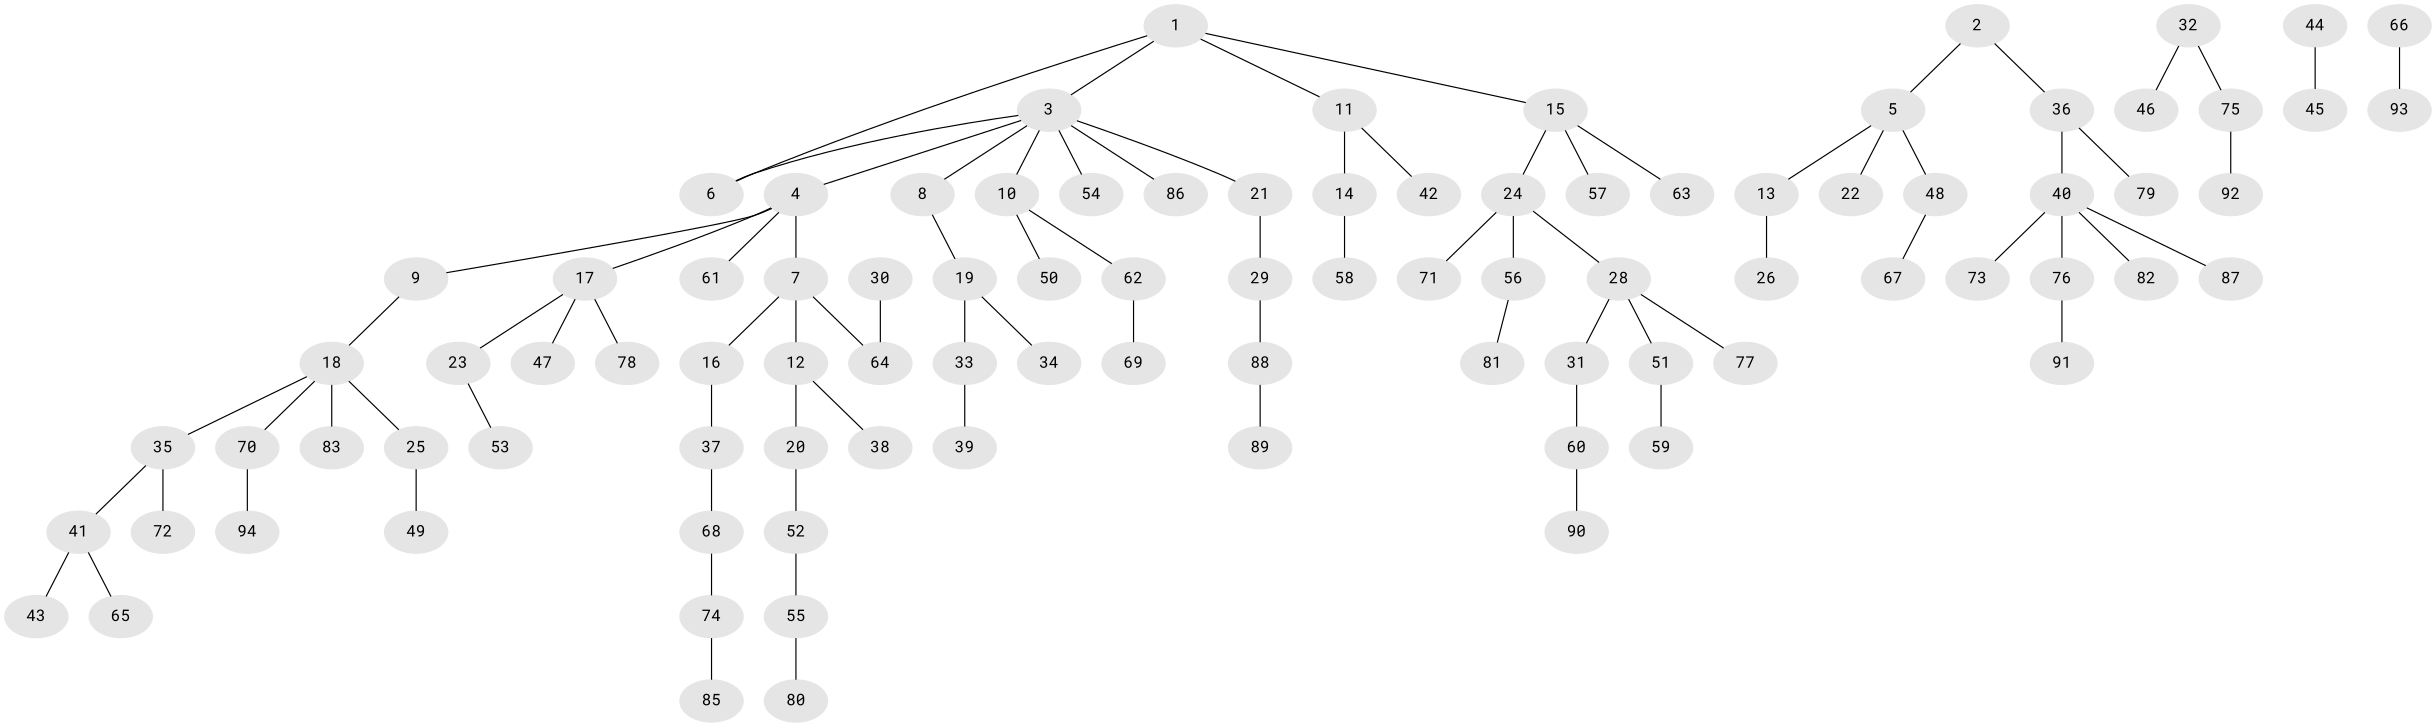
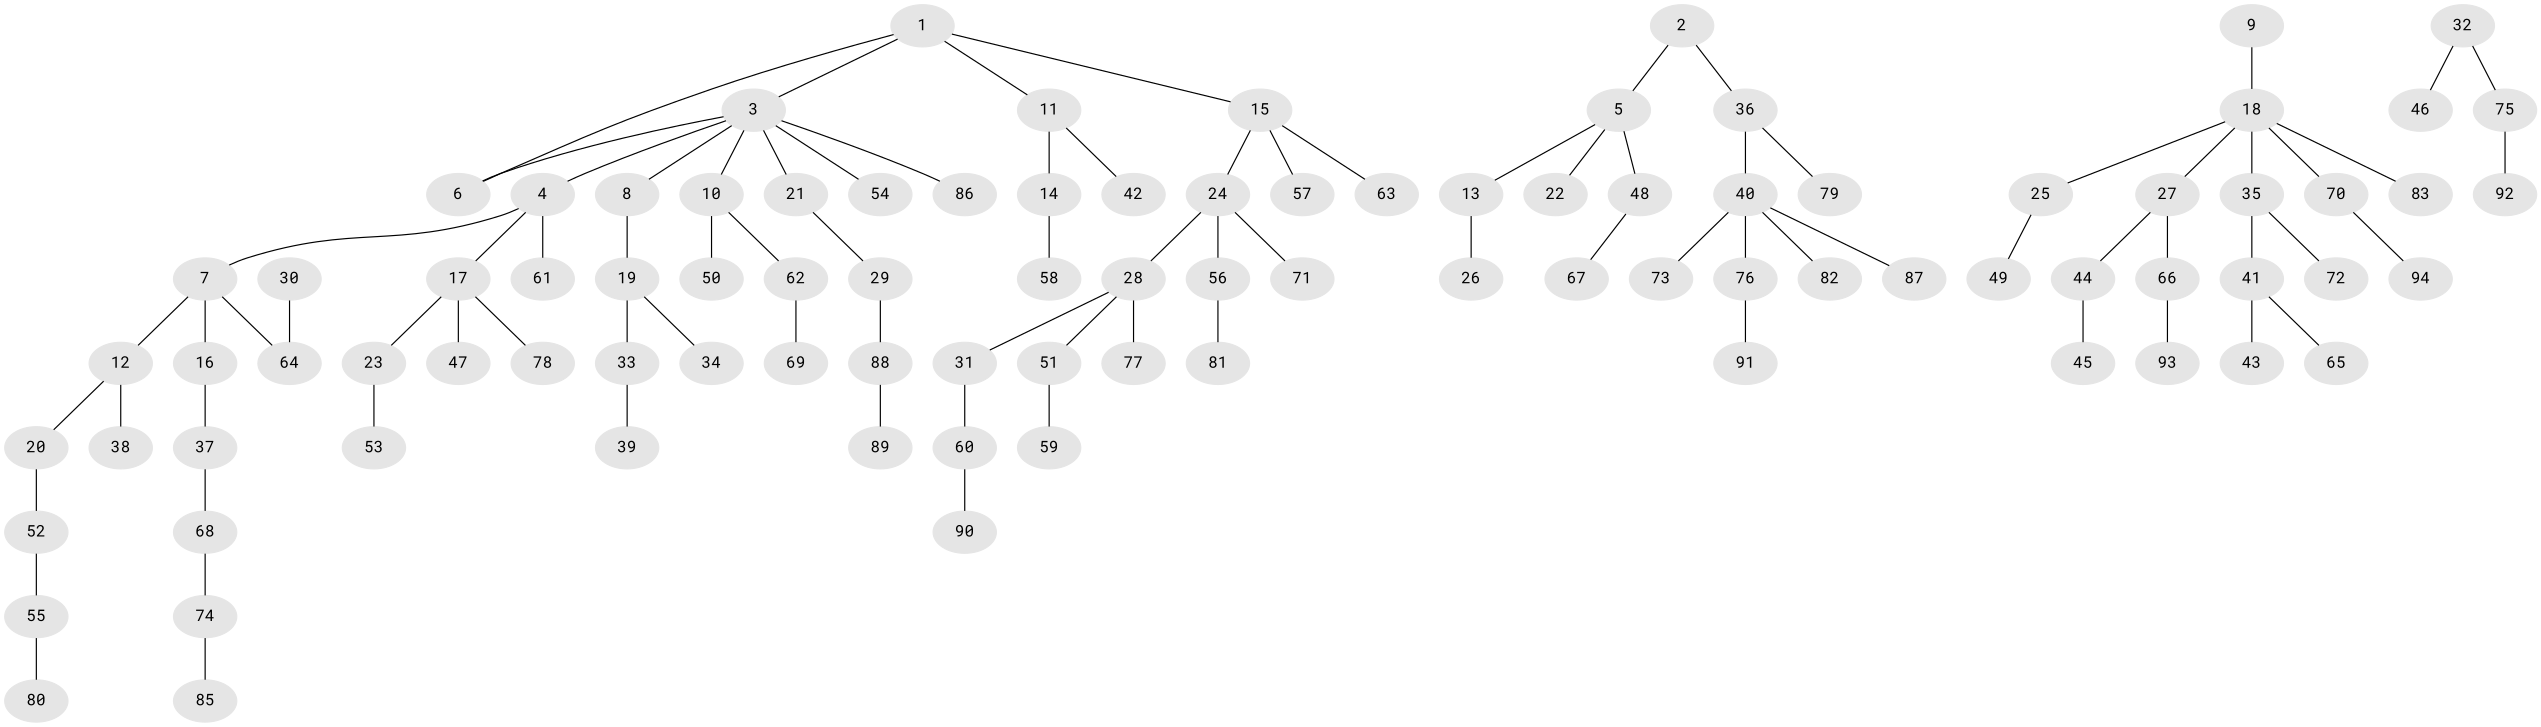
none -> (2167, 195)
(610, 244) -> none
